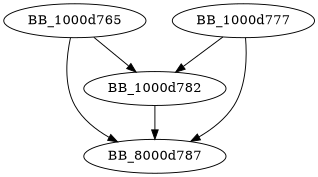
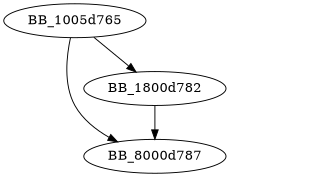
(75, 21) -> (75, 21)
(243, 21) -> none
(155, 89) -> (155, 89)
